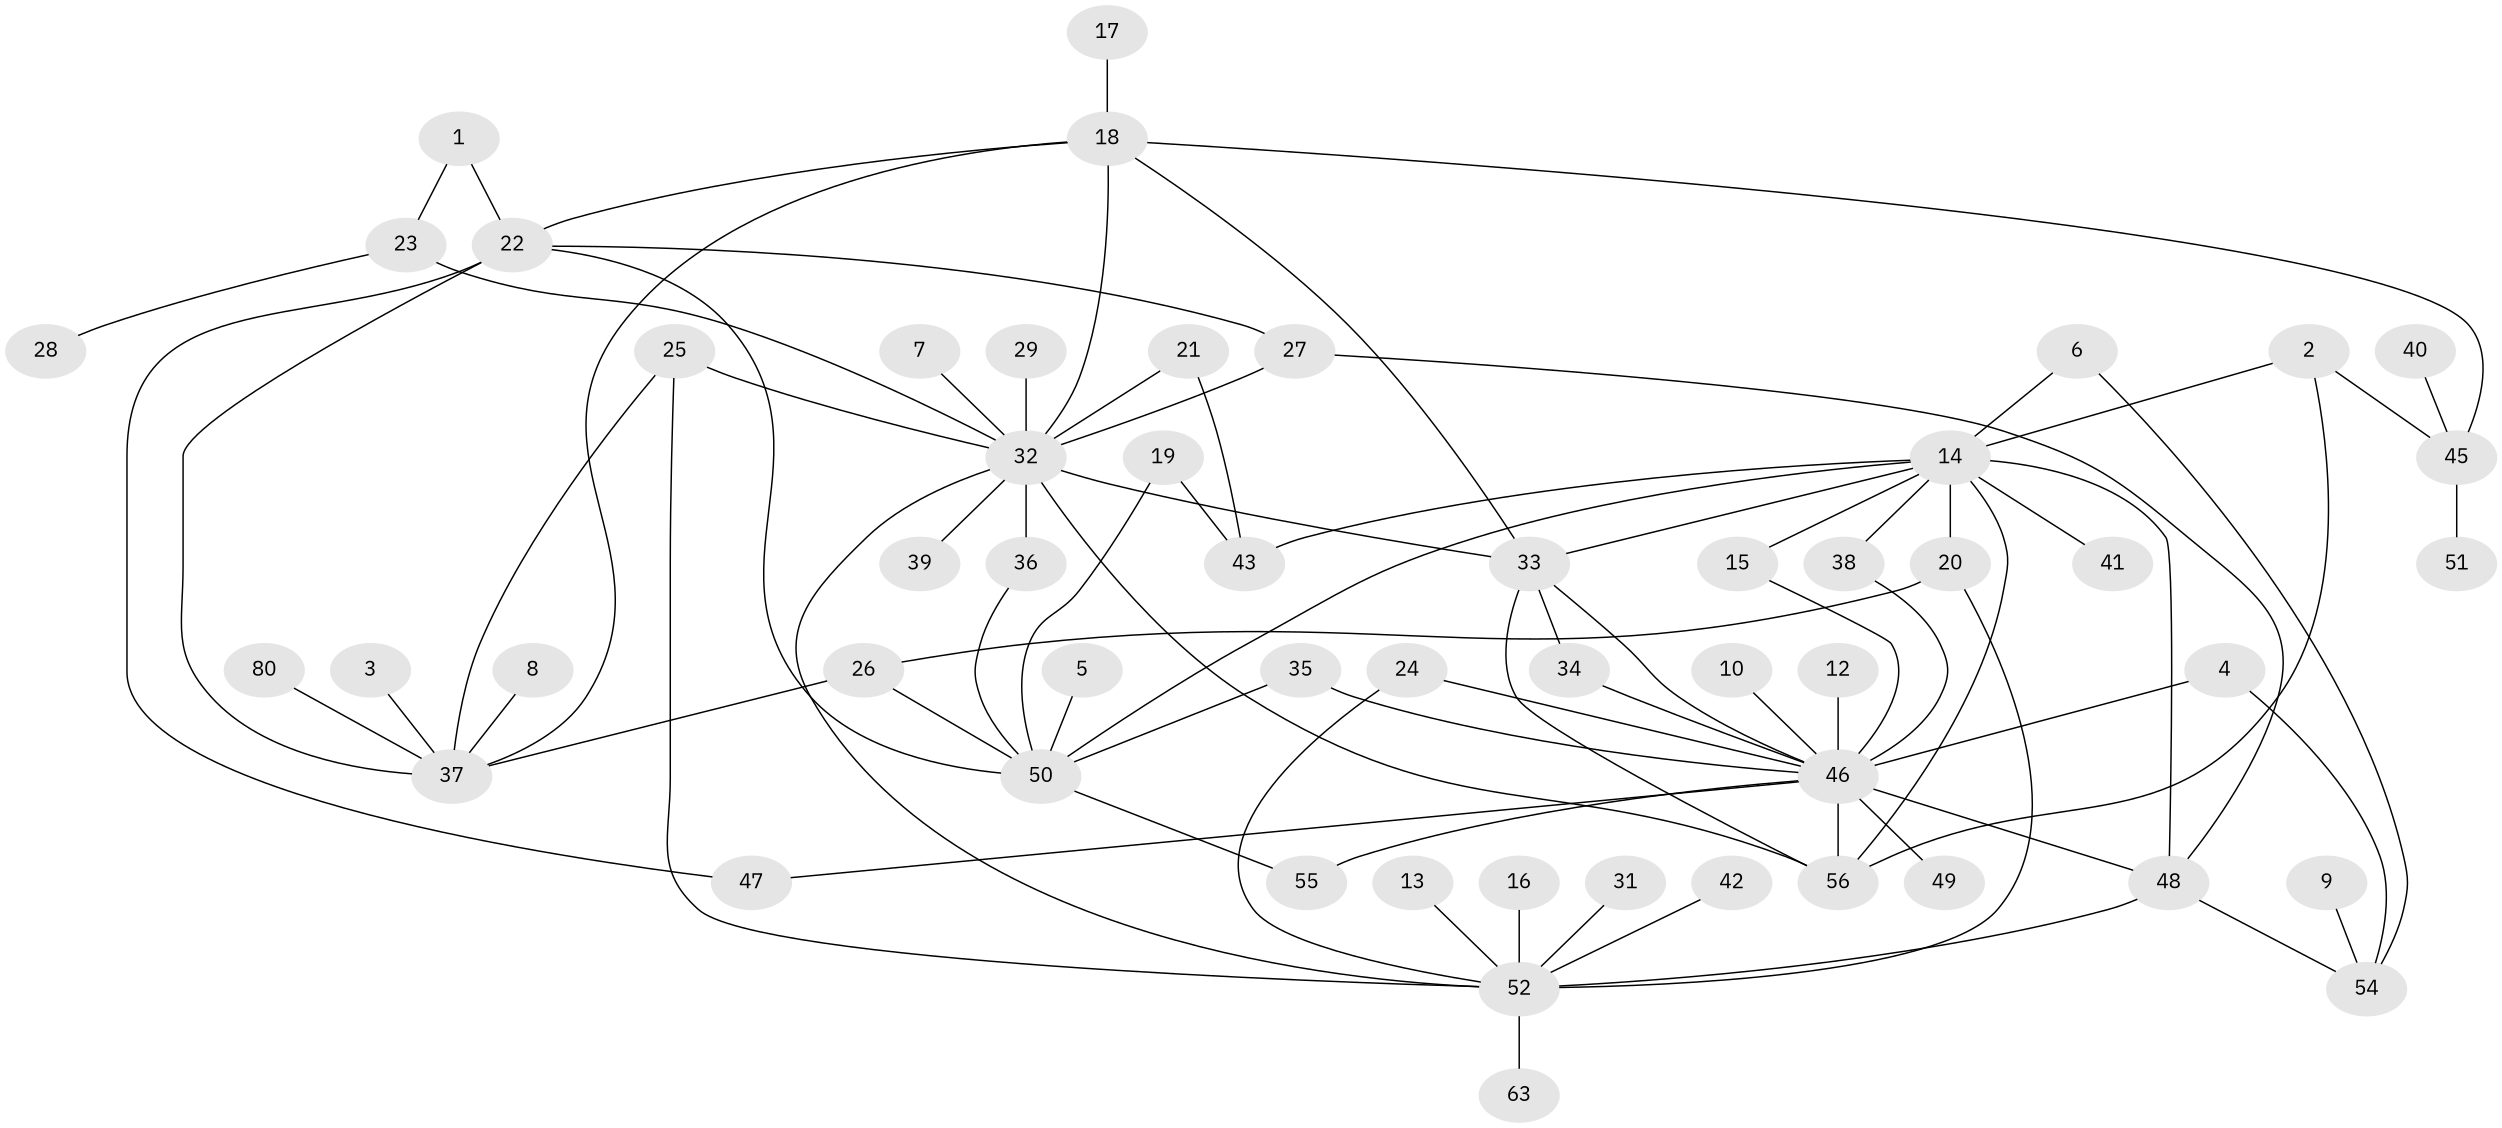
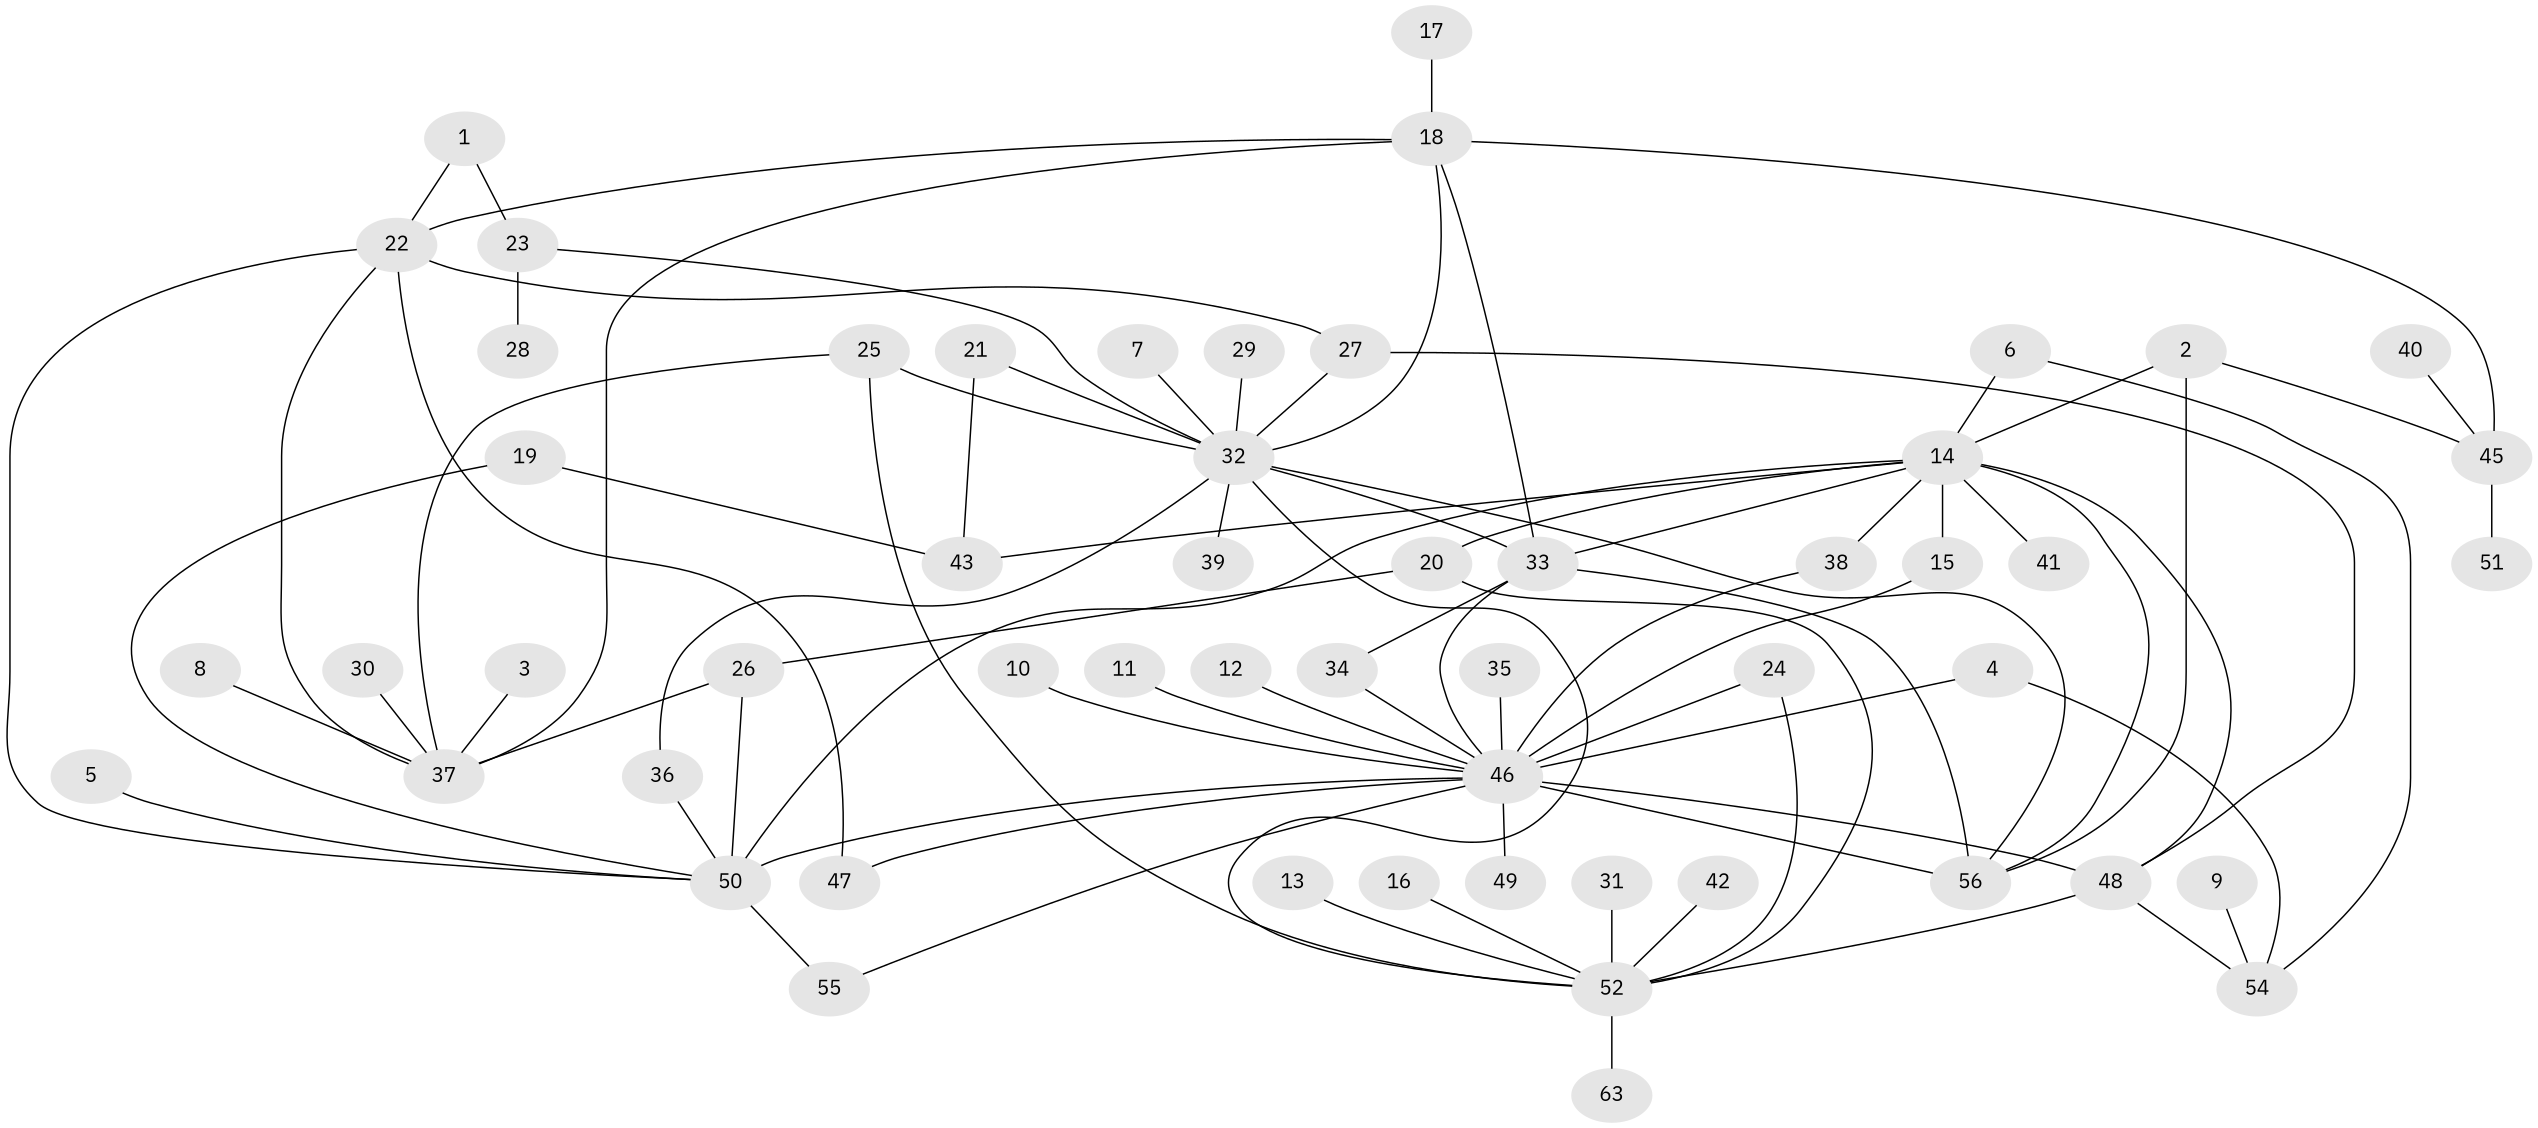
(264, 670) -> (363, 670)
none -> (1125, 670)
(1171, 723) -> (1109, 799)
